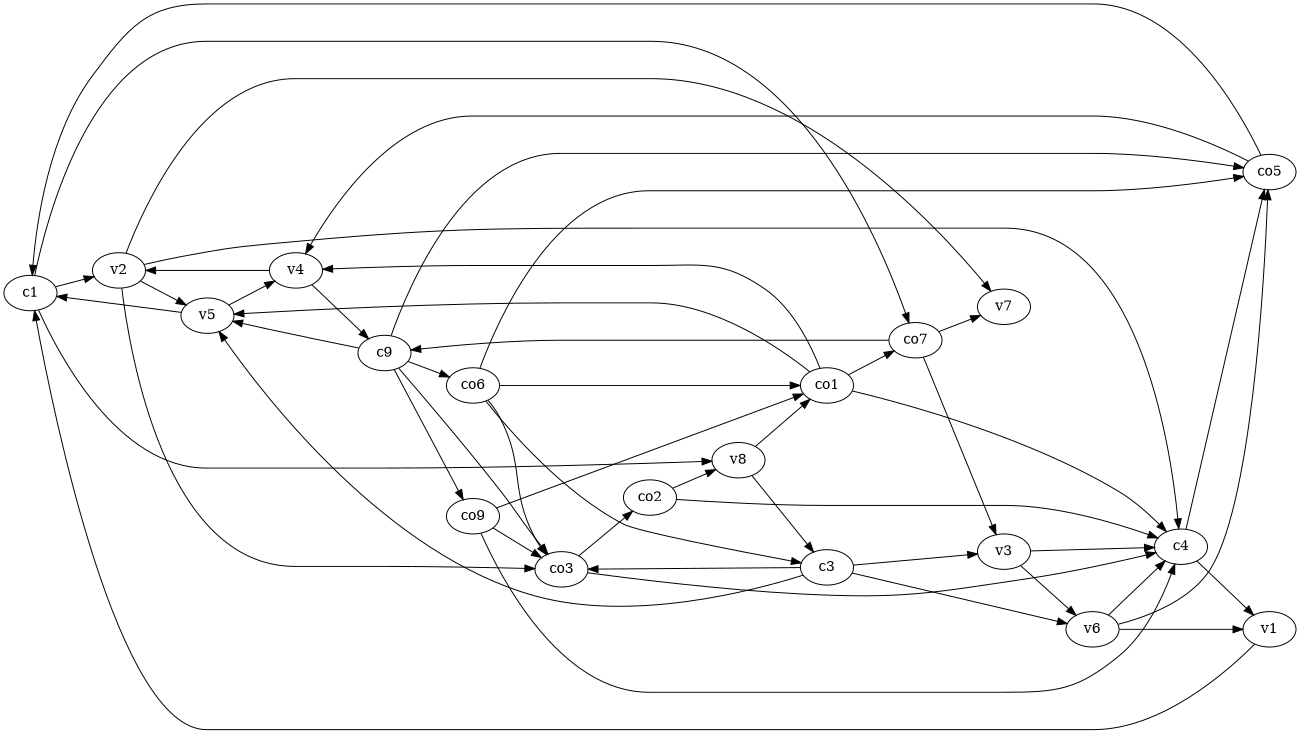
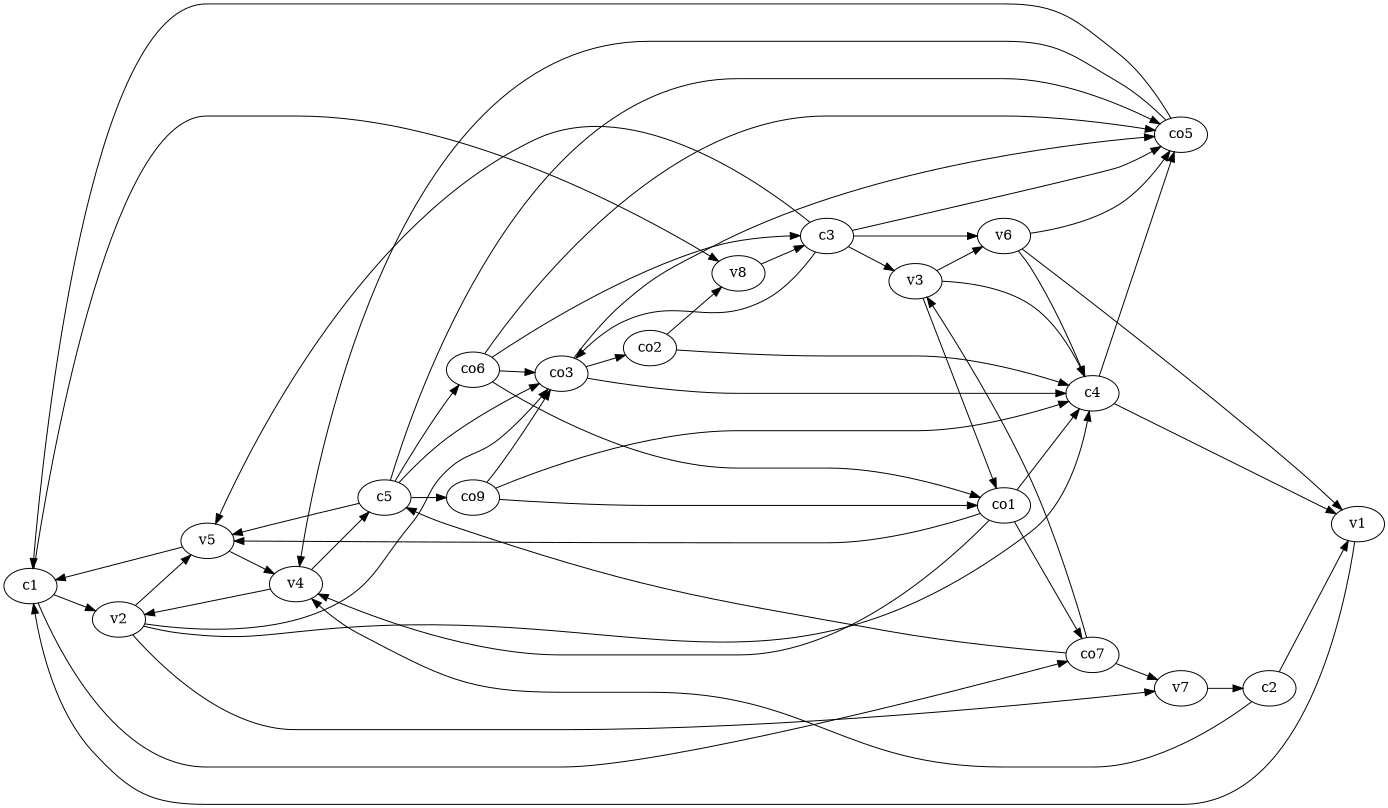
none -> (1004, 195)
none -> (837, 196)
(384, 353) -> (384, 498)
(779, 426) -> (956, 384)
none -> (1269, 688)
